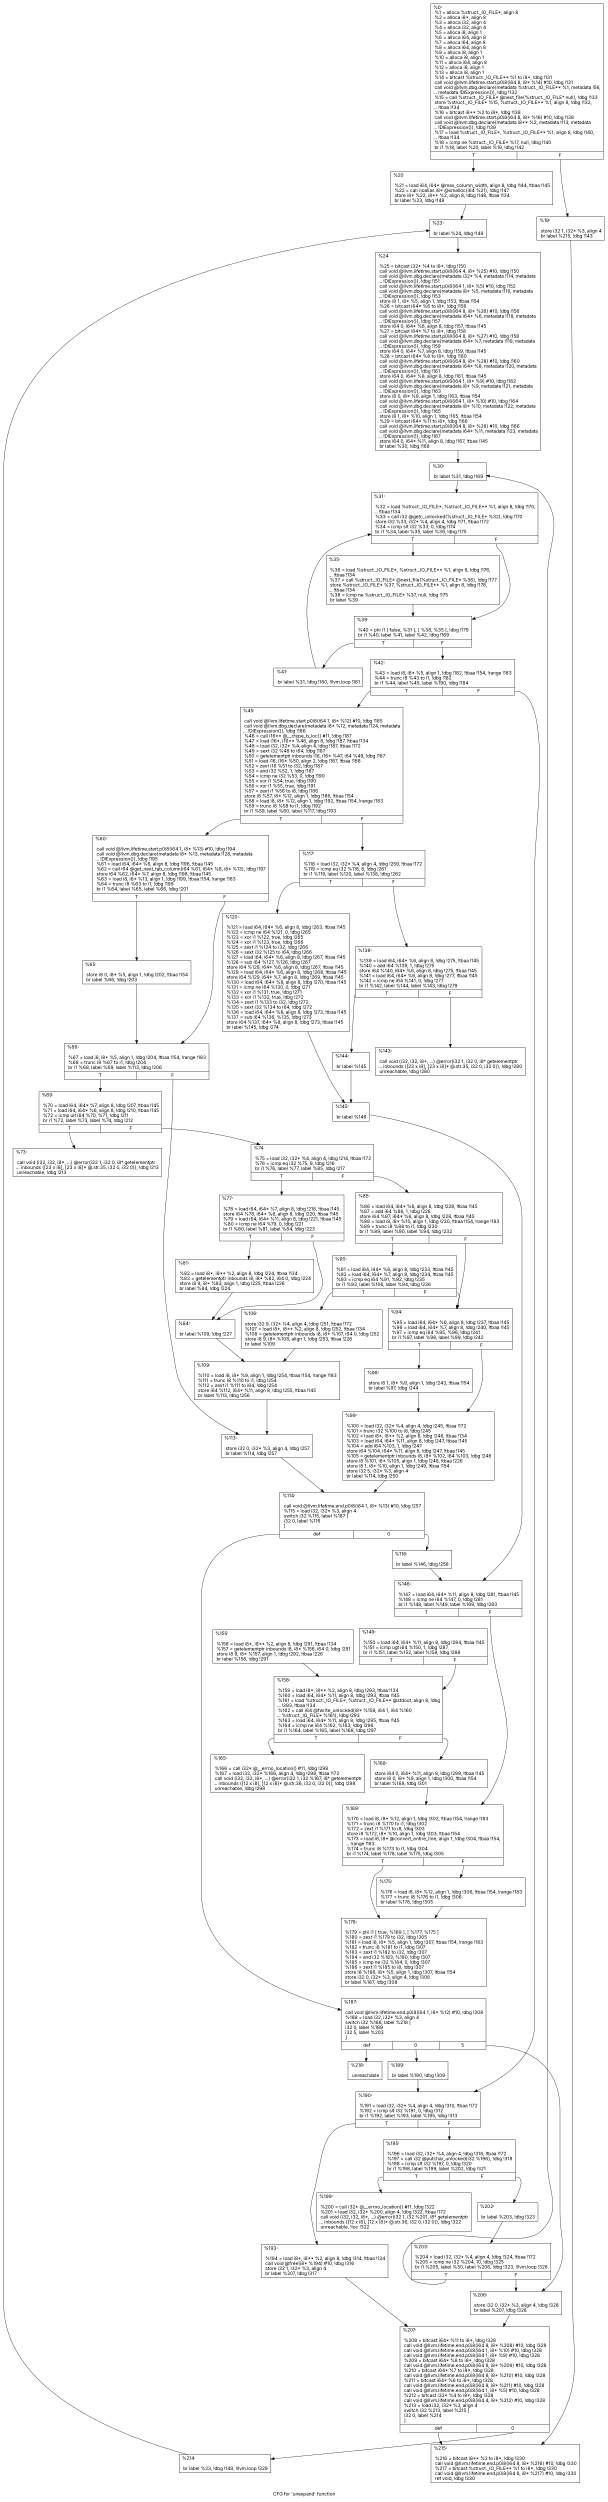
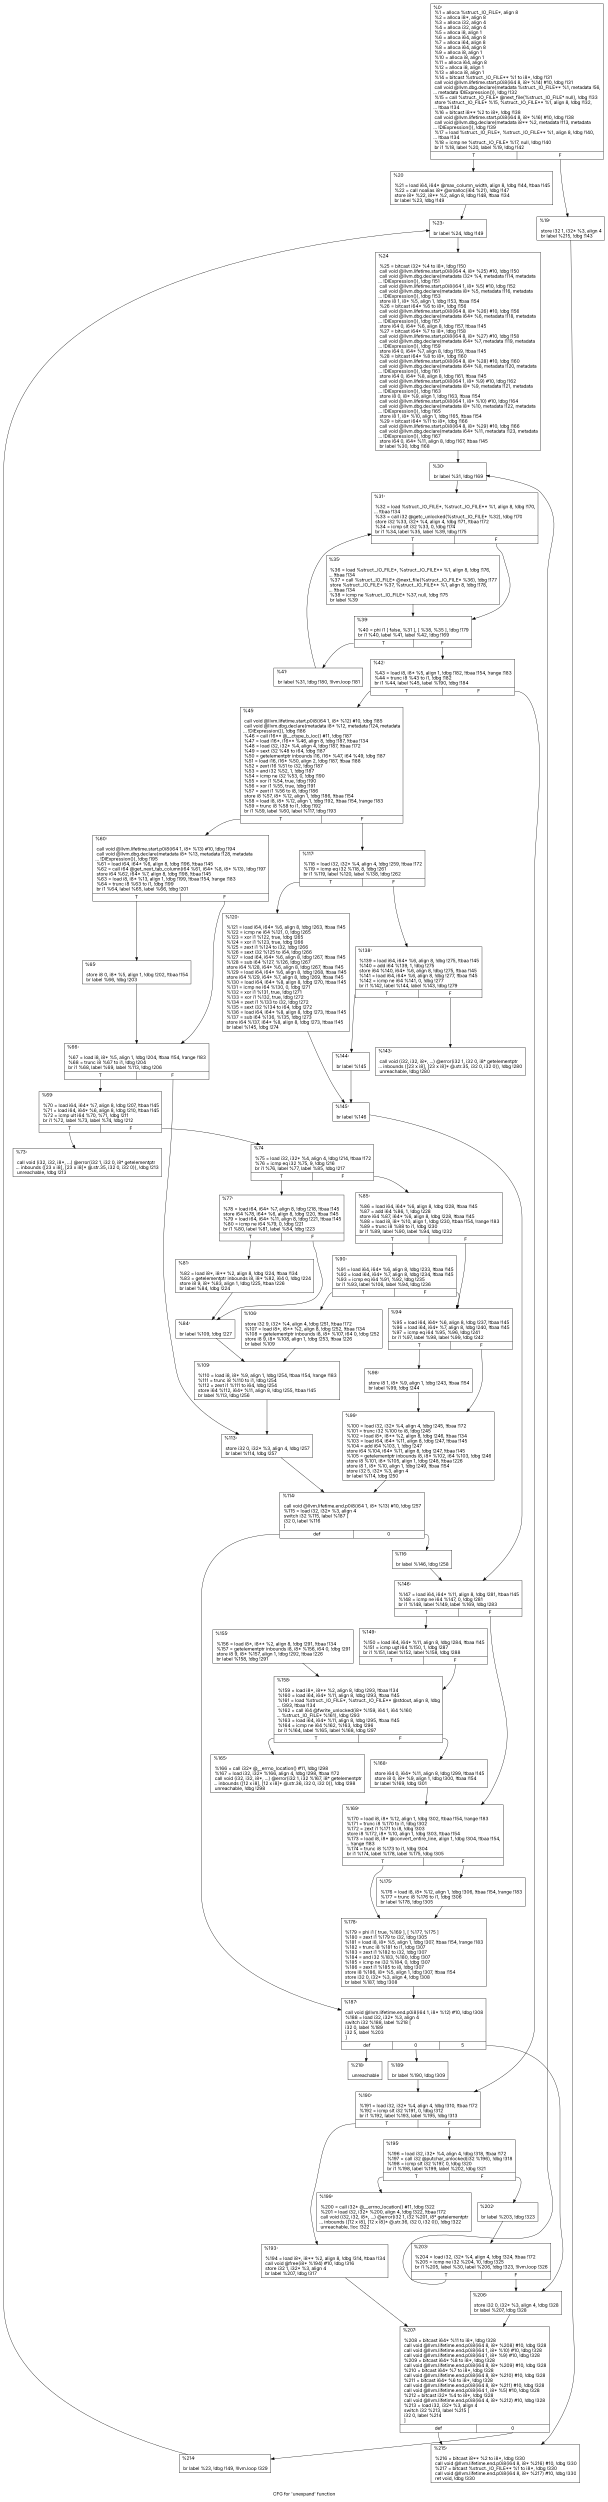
(393, 1388) -> (393, 1388)
none -> (426, 1621)
